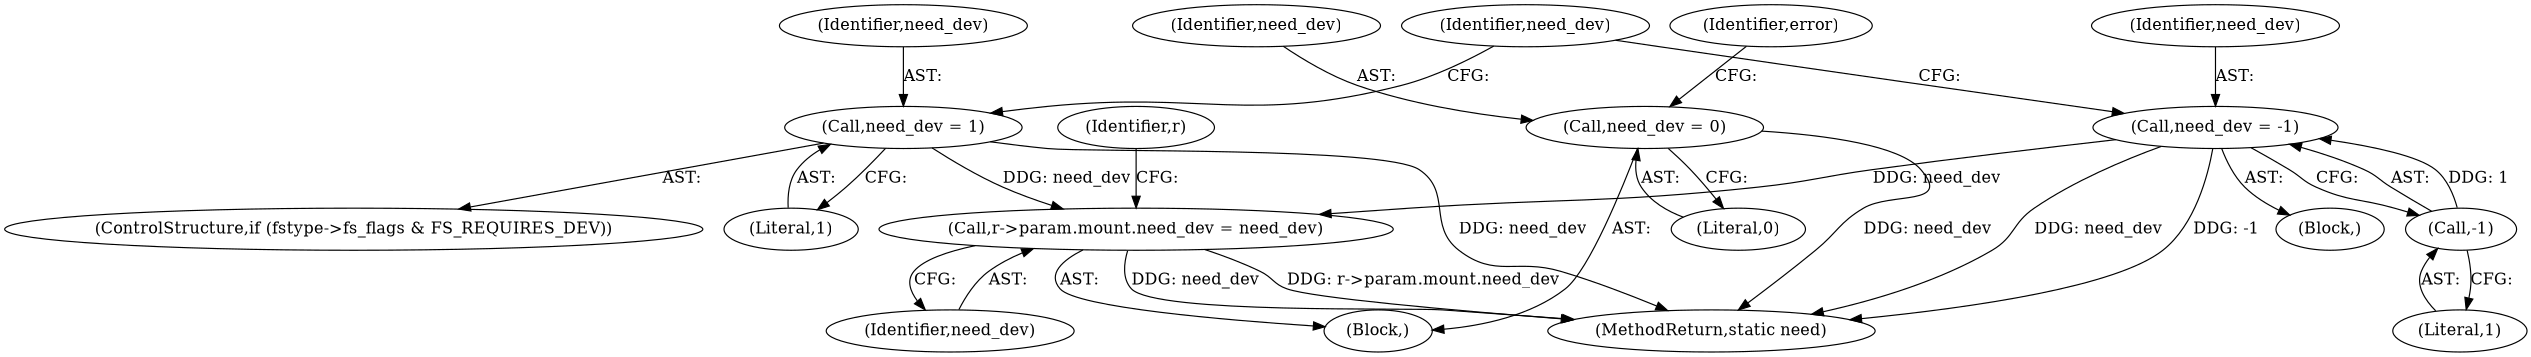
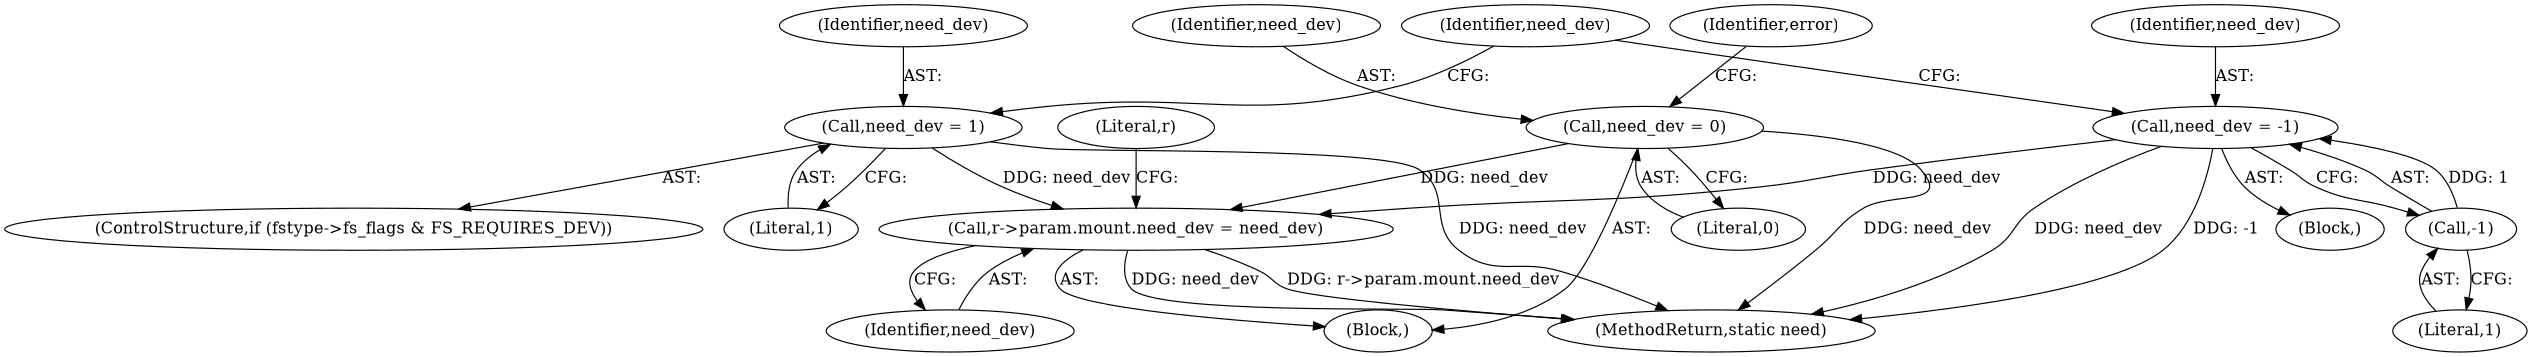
(1136, 127) -> (1136, 127)
none -> (1405, 175)
